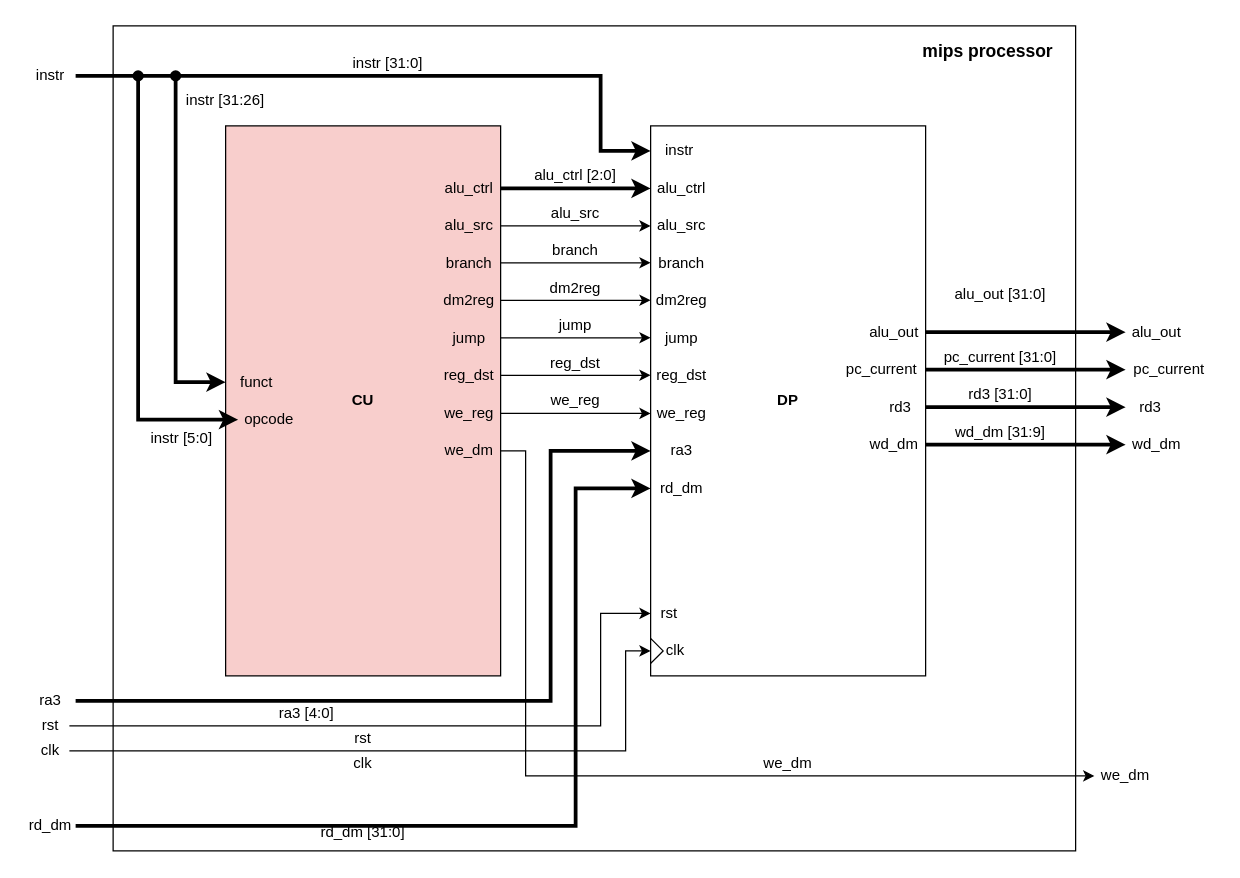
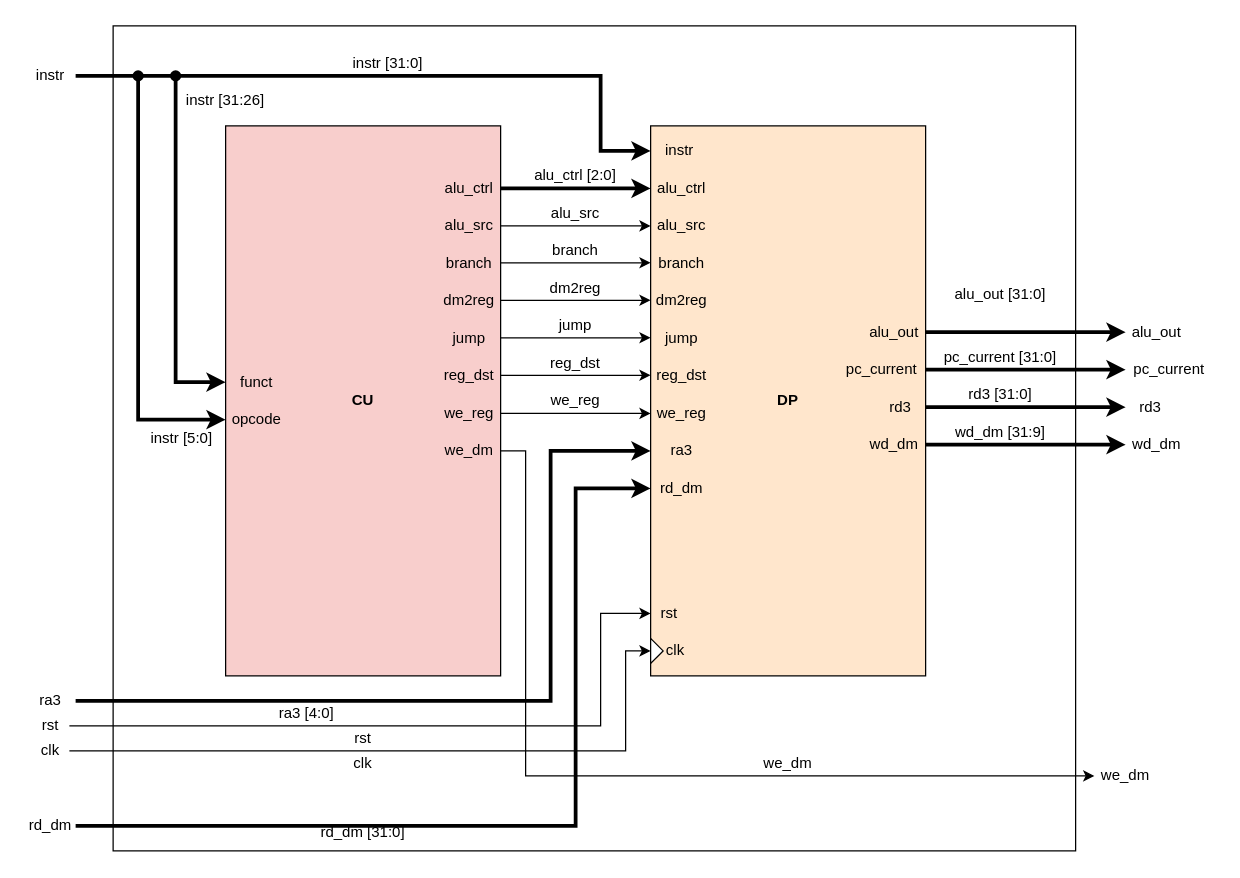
(988, 51) -> none
(788, 401) -> (788, 401)
(269, 419) -> (257, 419)
